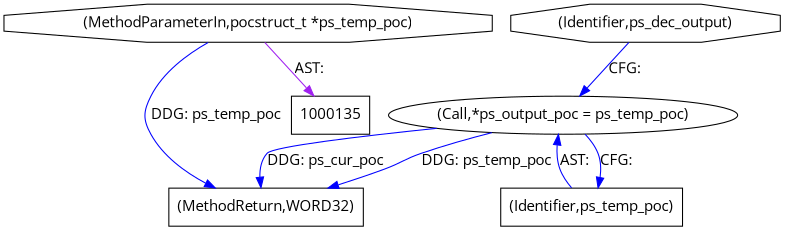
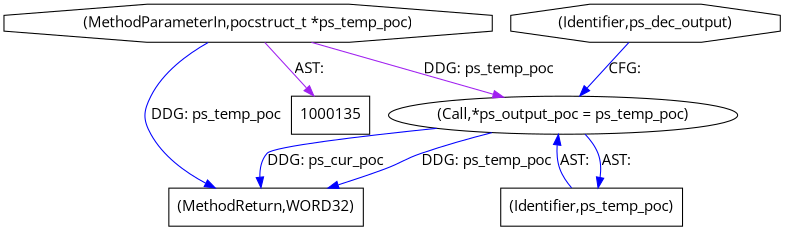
none -> (402, 68)
(619, 161) -> (619, 161)
